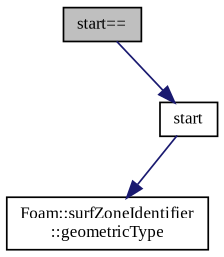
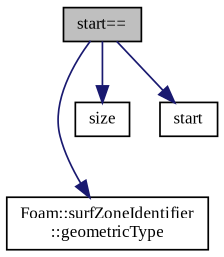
none -> (102, 119)
(157, 160) -> (59, 110)
